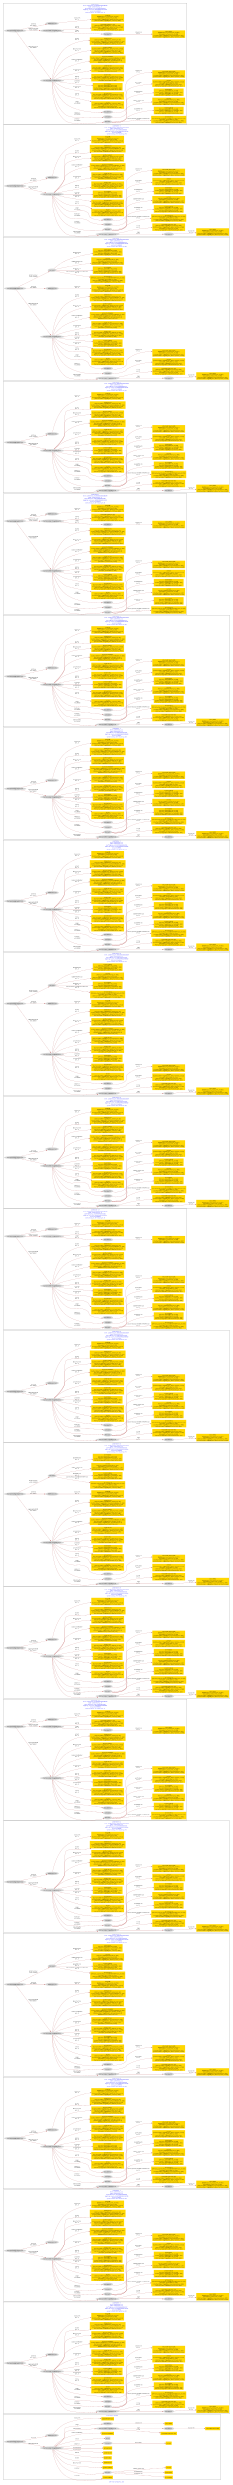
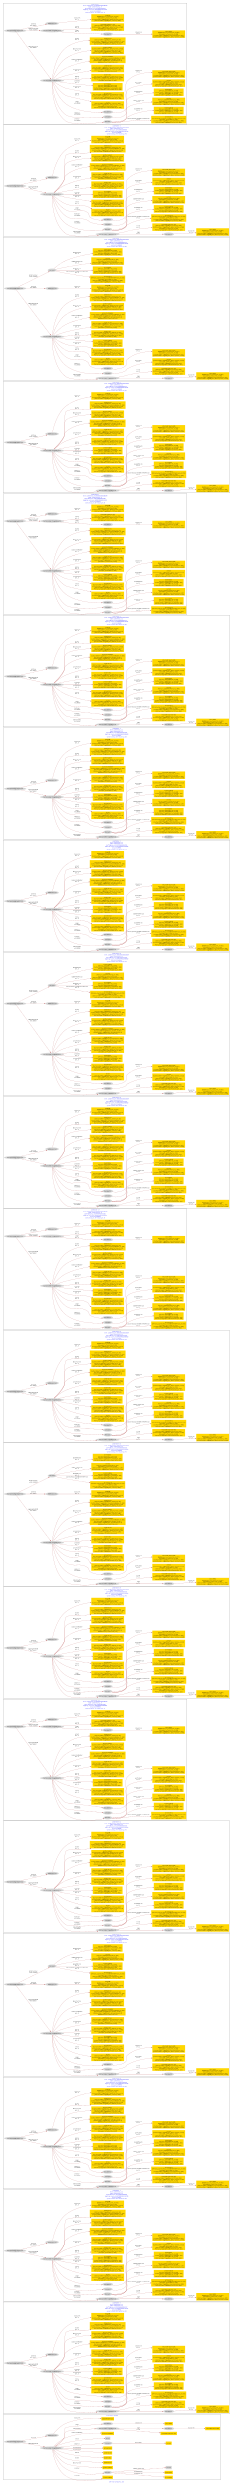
(169, 2468) -> (169, 2468)
